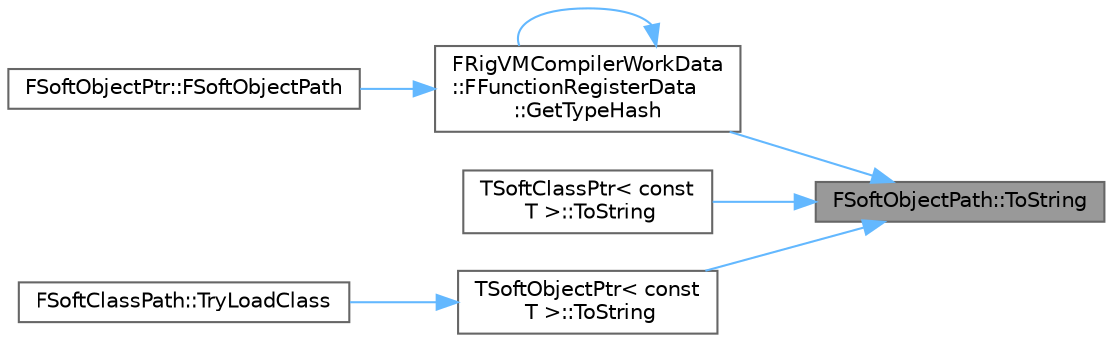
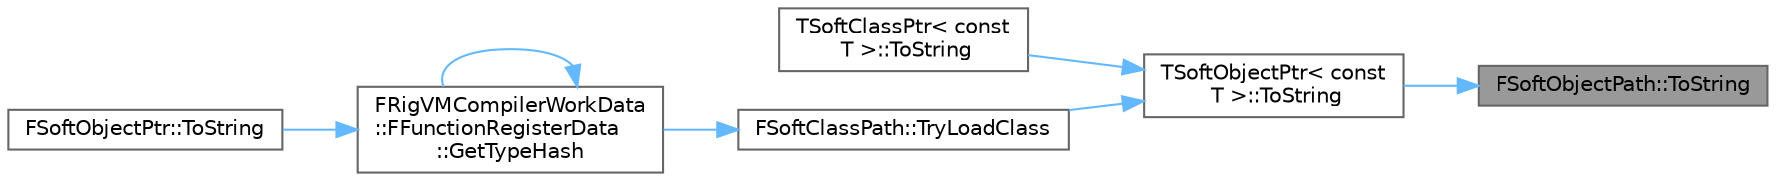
(184, 89) -> (145, 130)
(801, 154) -> (690, 130)
(754, 202) -> (1075, 61)
